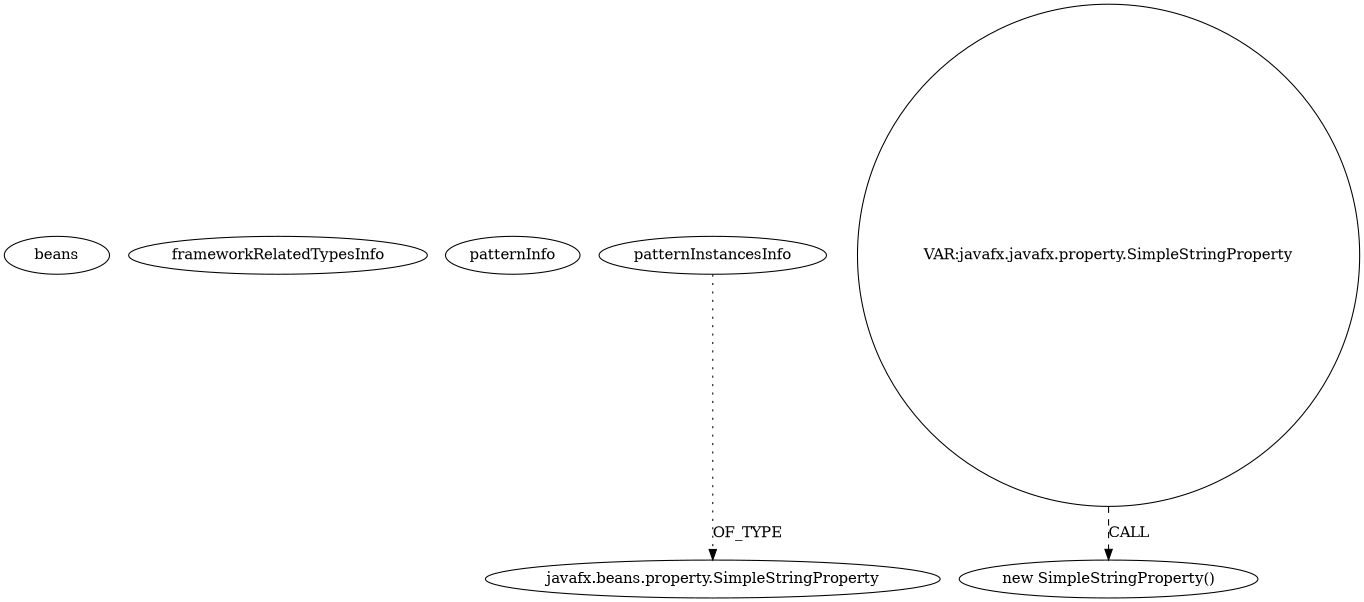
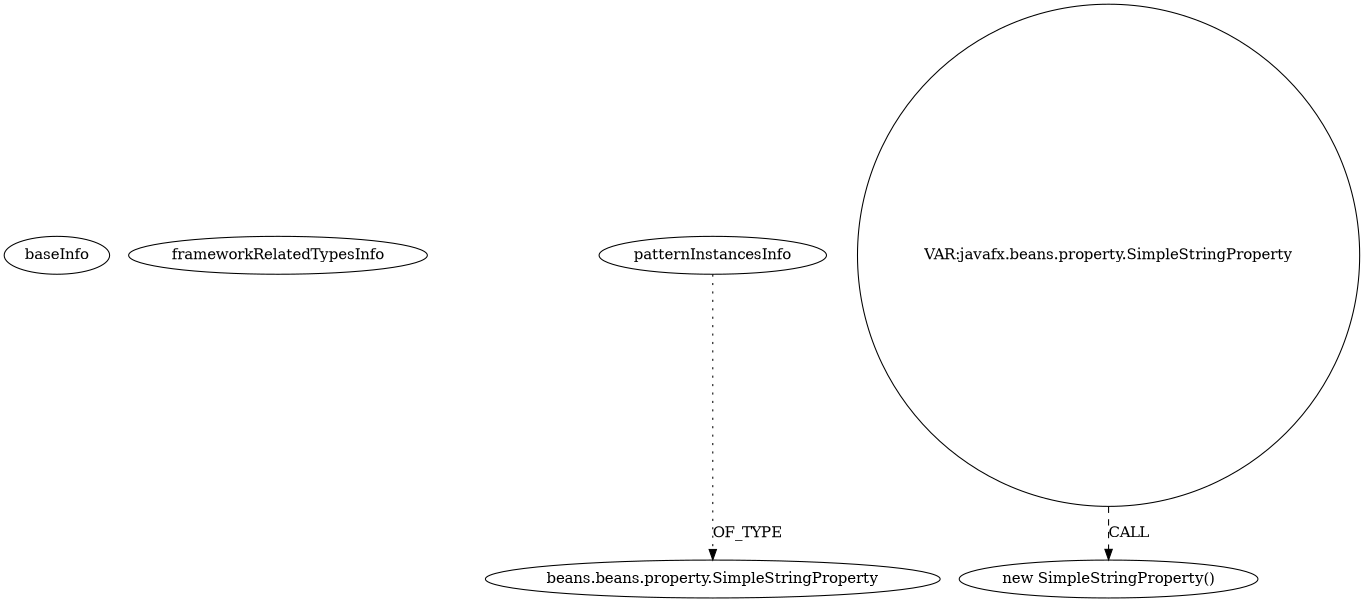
(57, 255) -> (57, 255)
(513, 255) -> none
(1109, 255) -> (1109, 255)
(713, 579) -> (713, 579)
